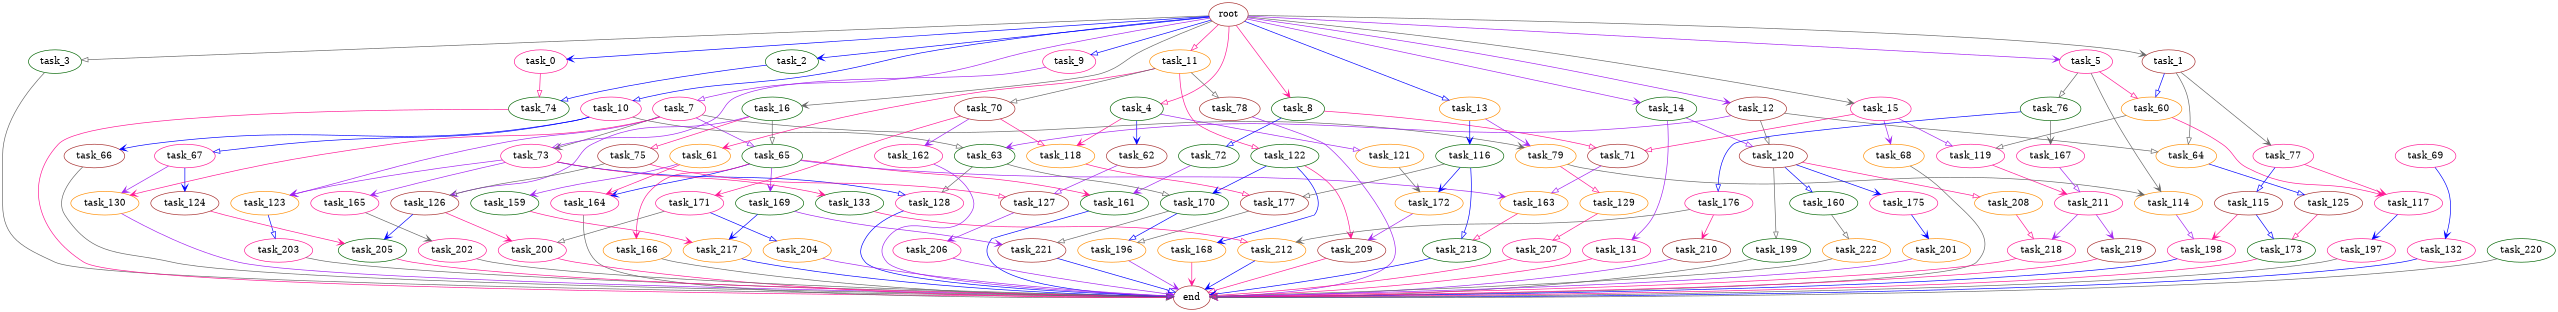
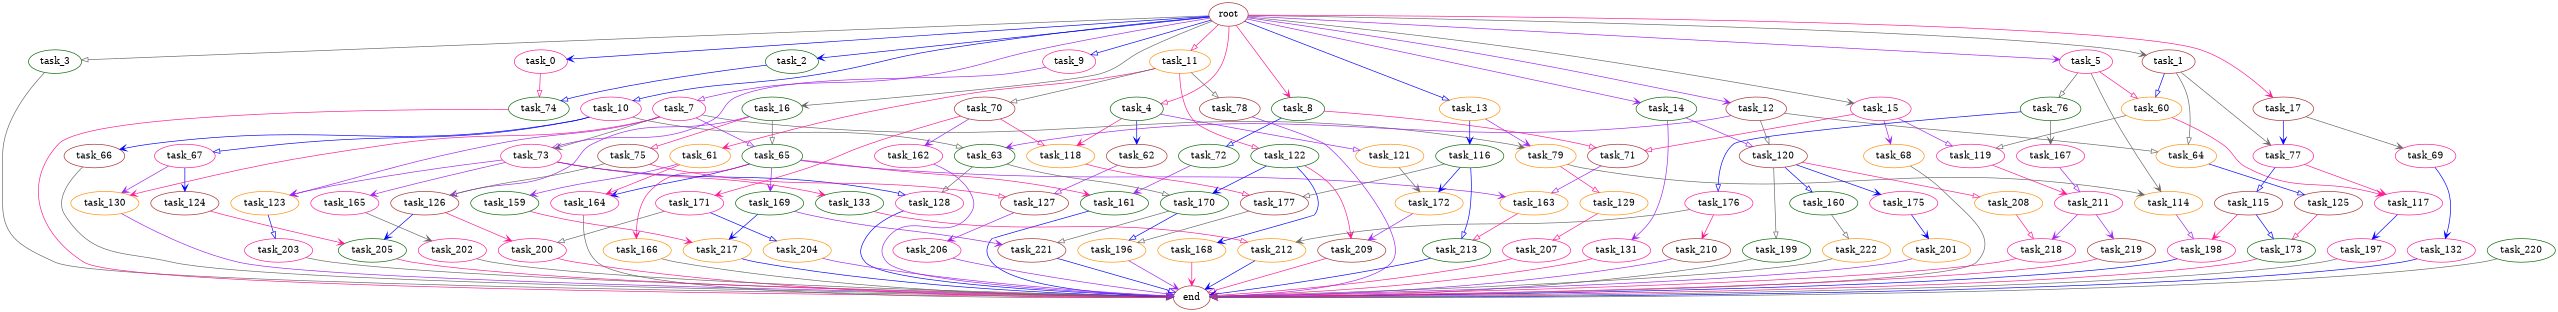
none -> (2283, 109)
